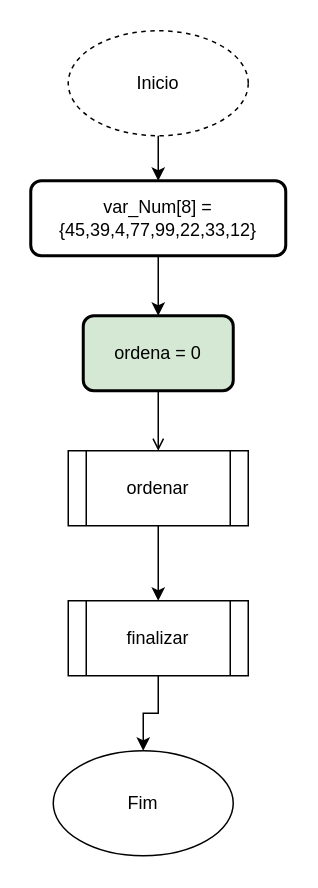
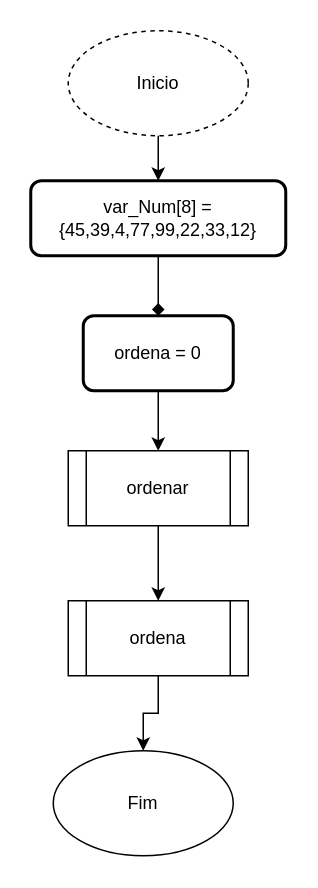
(158, 304) -> (158, 303)
(158, 353) -> (158, 353)
(158, 441) -> (158, 439)
(158, 638) -> (158, 638)
